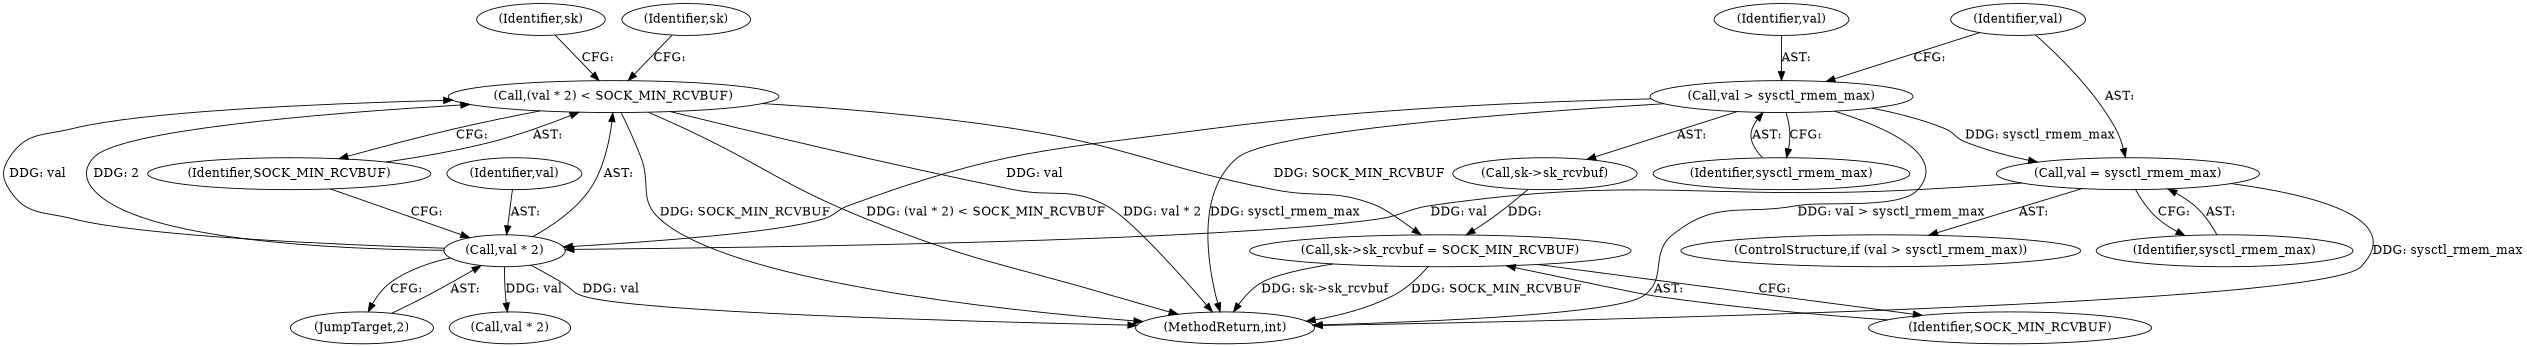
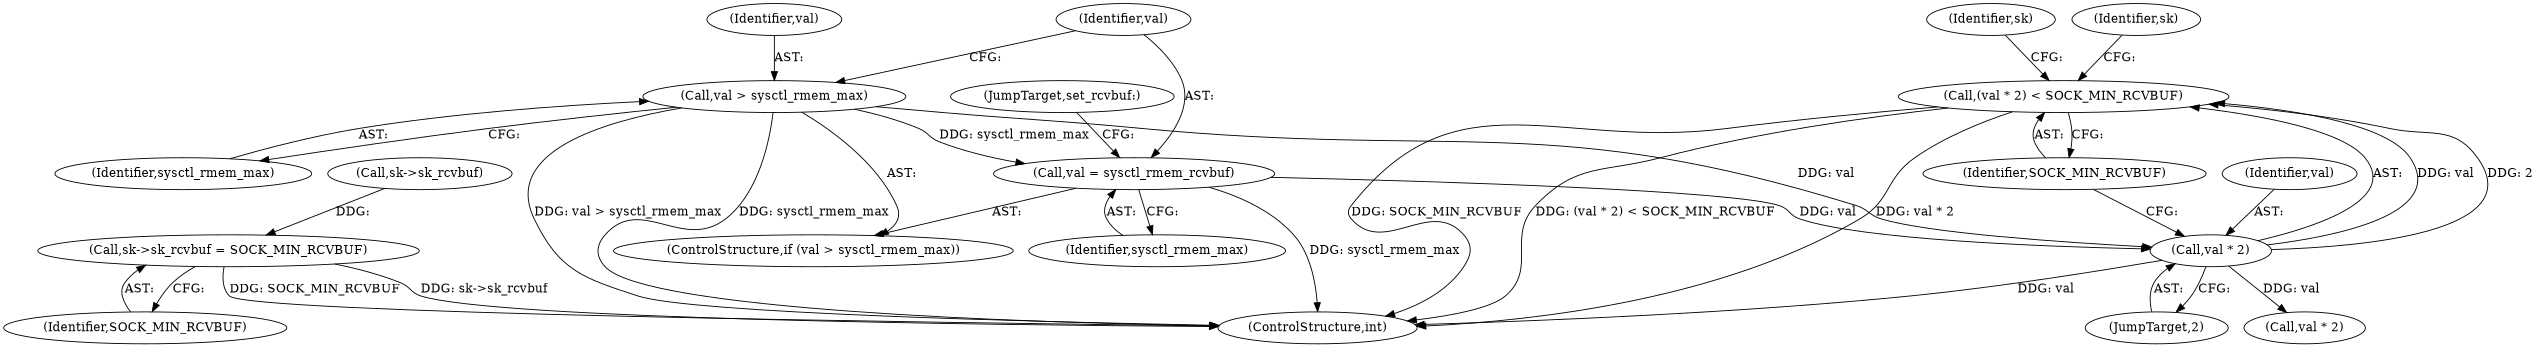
none -> (1062, 97)
(1666, 134) -> (867, 163)
(1077, 140) -> none
(2128, 174) -> (1134, 174)
(1225, 328) -> (1318, 328)
